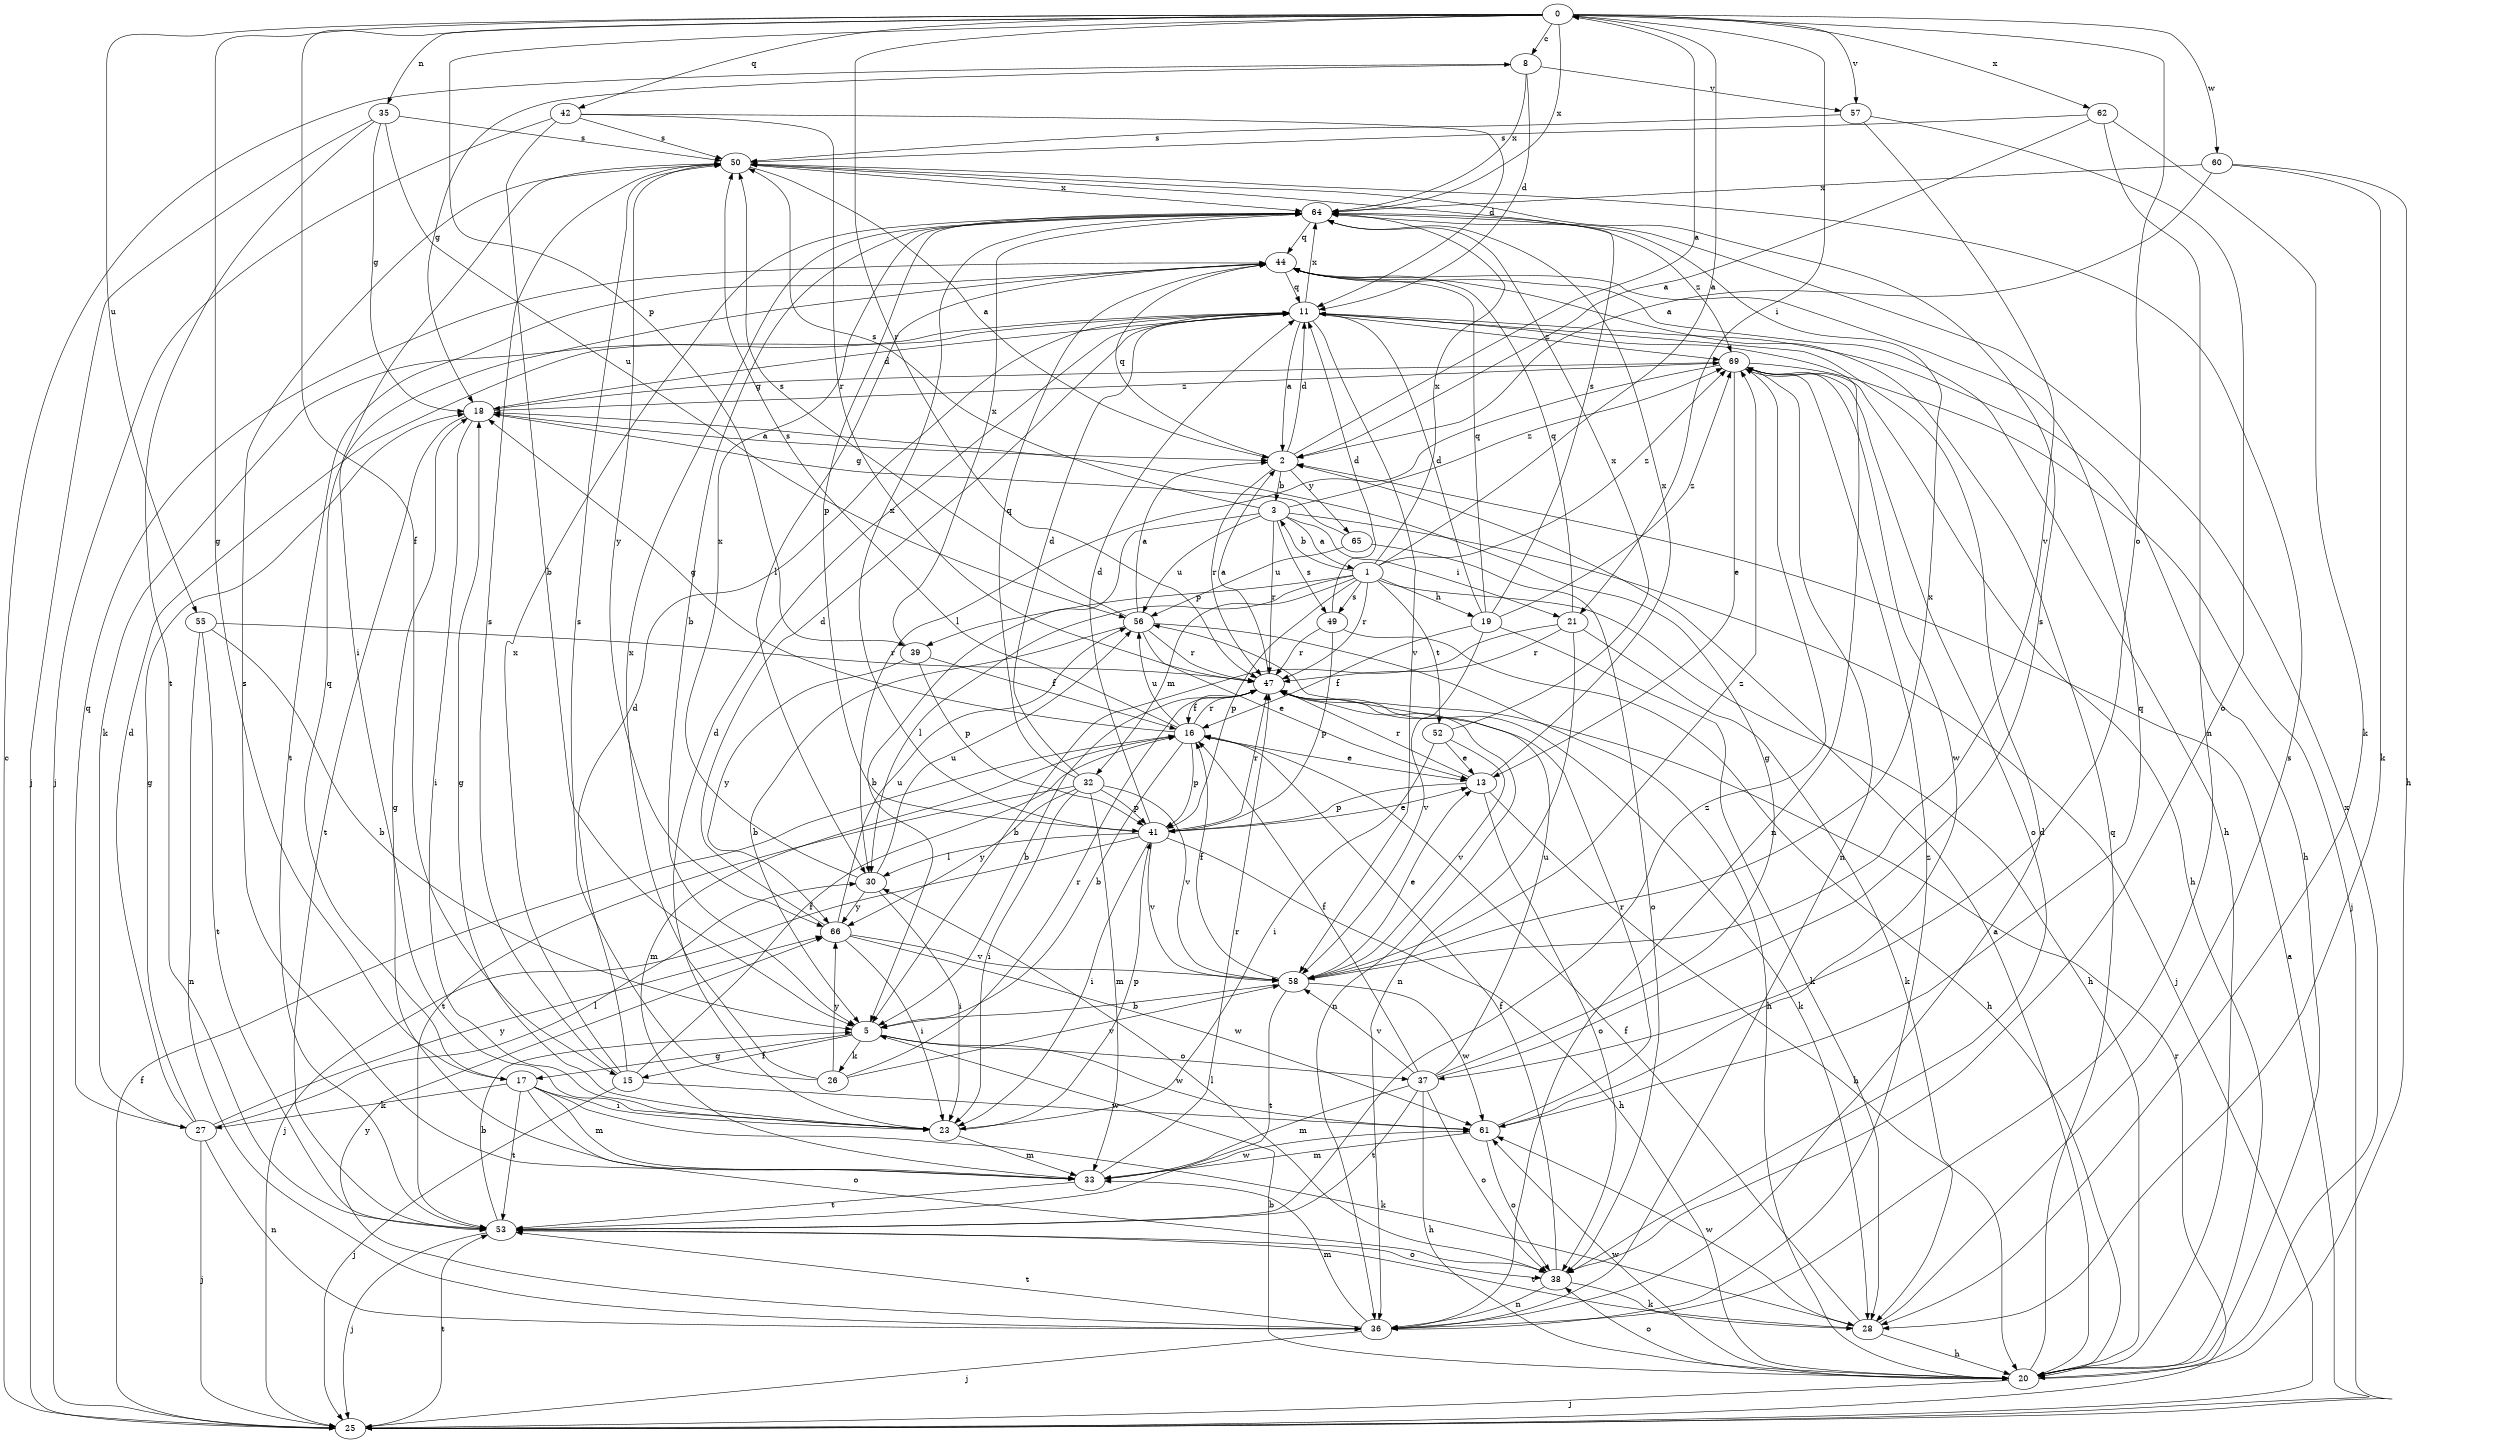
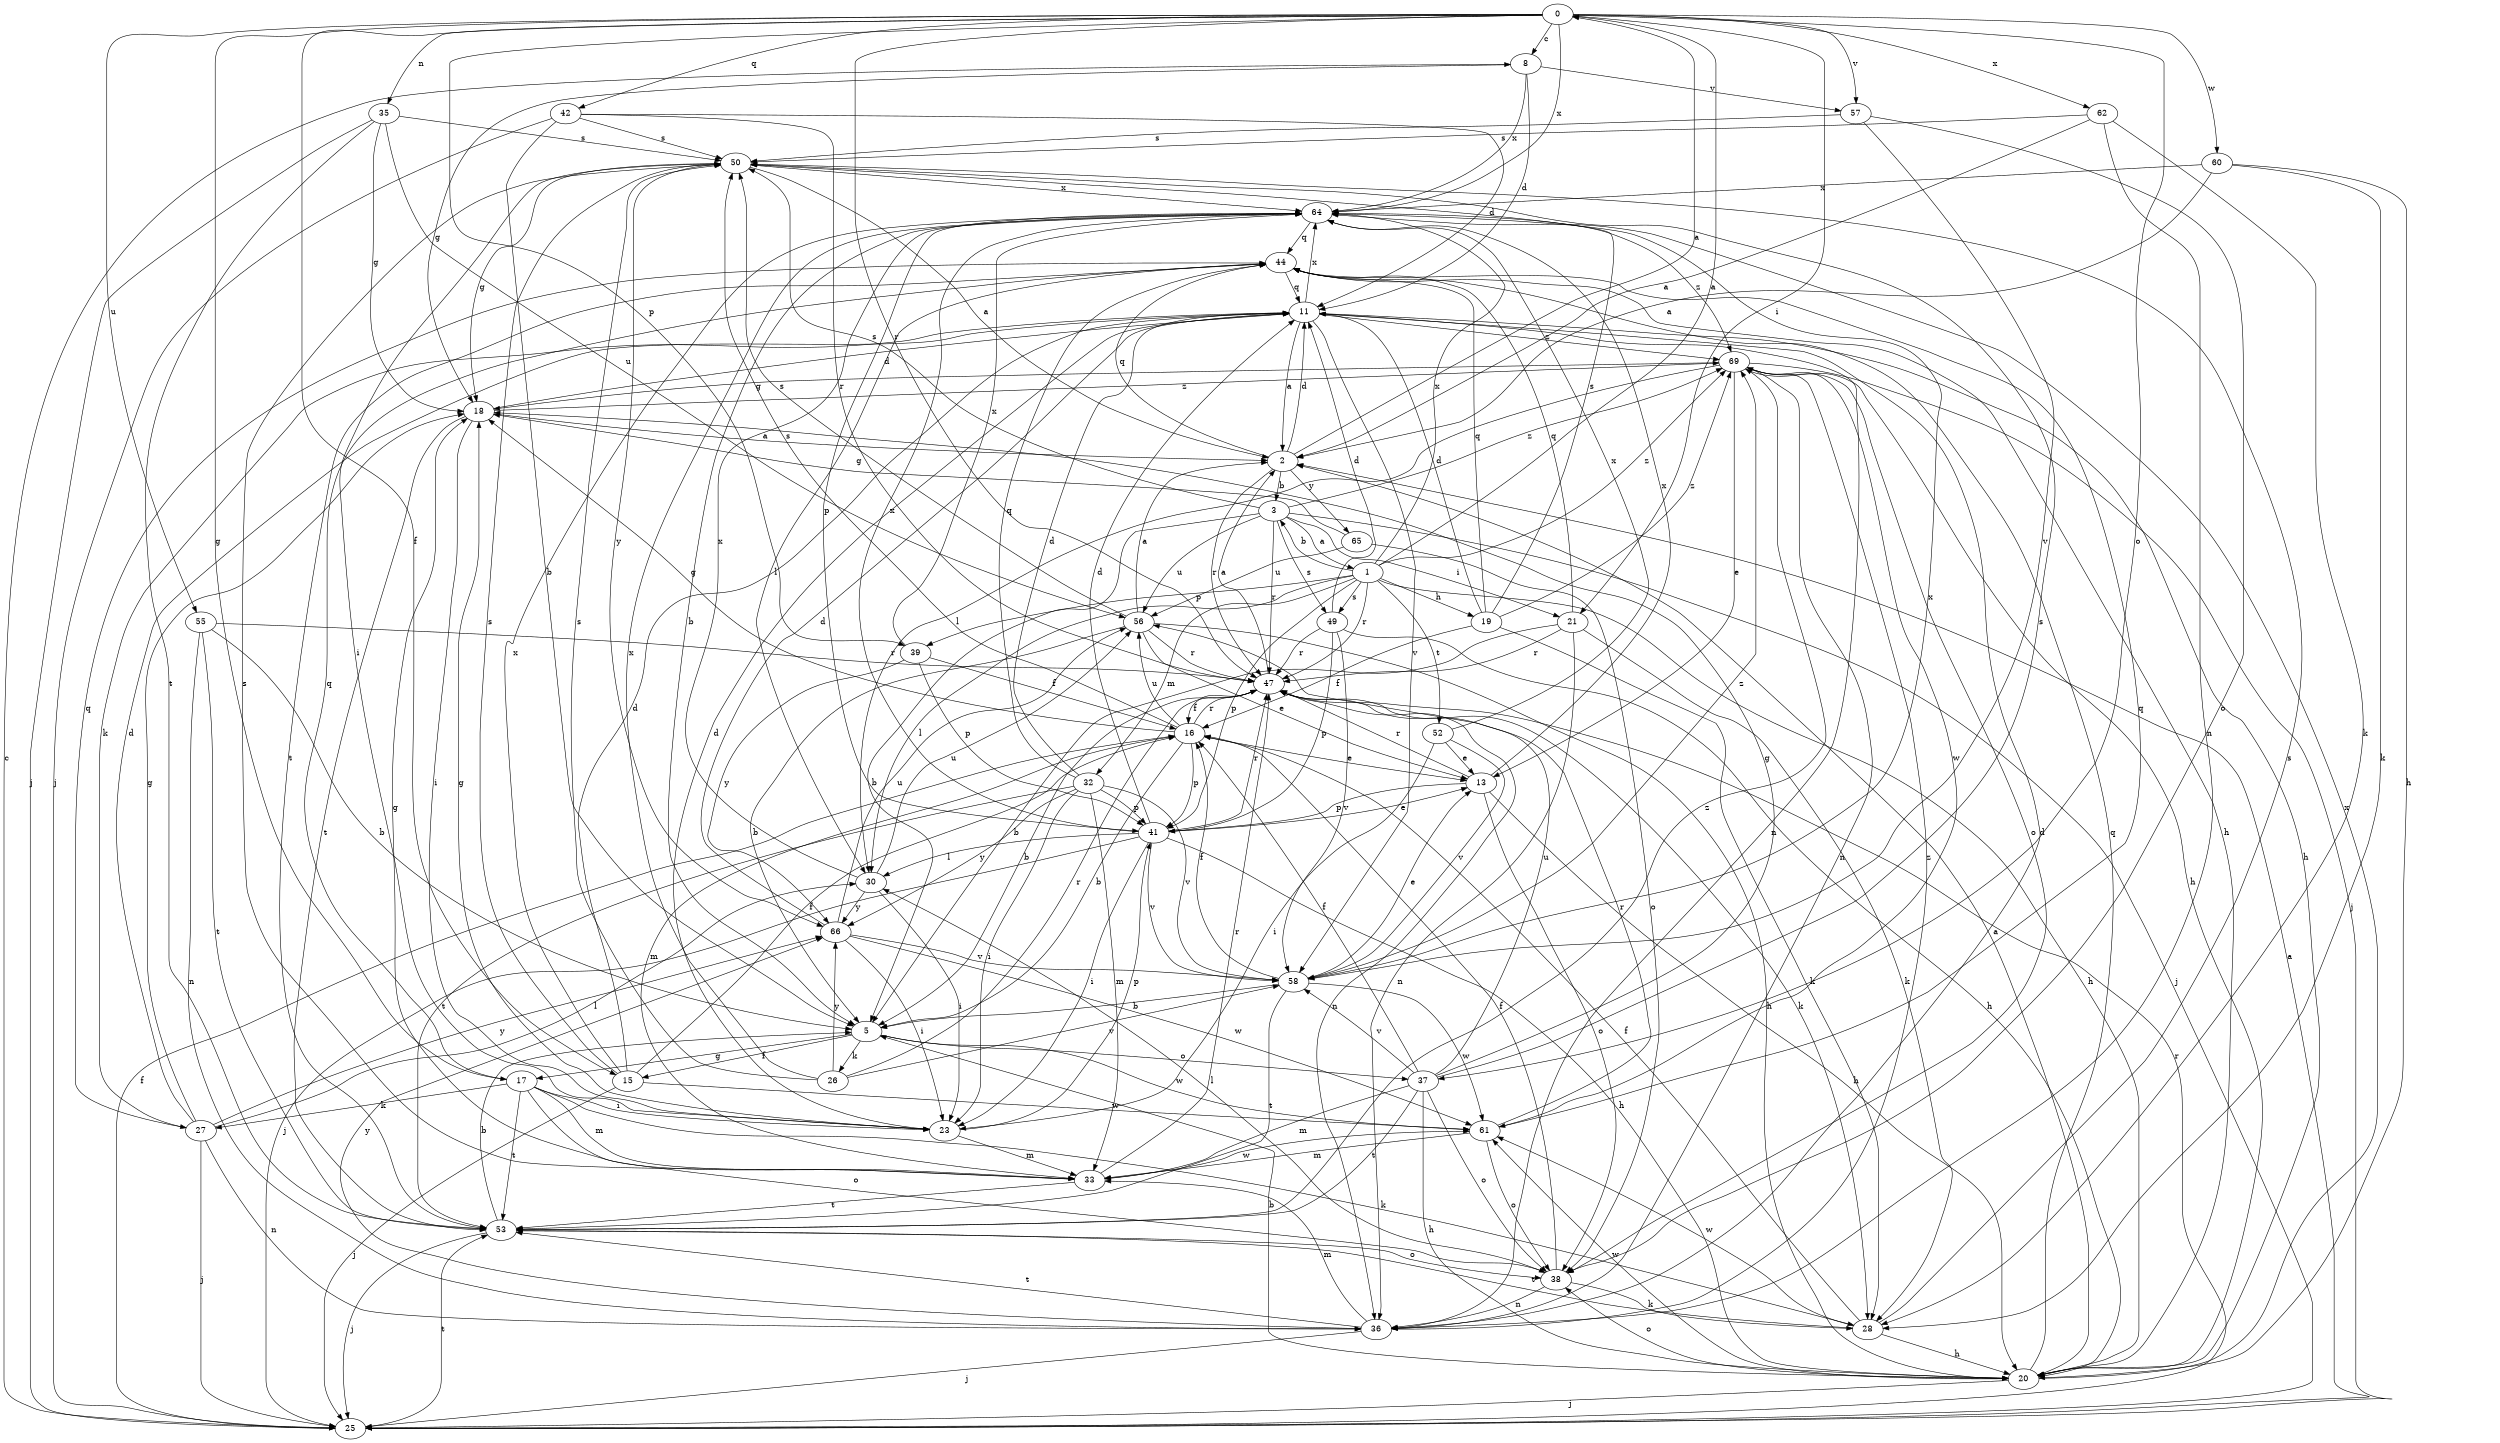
none -> (533, 213)
(1422, 807) -> (1343, 807)
